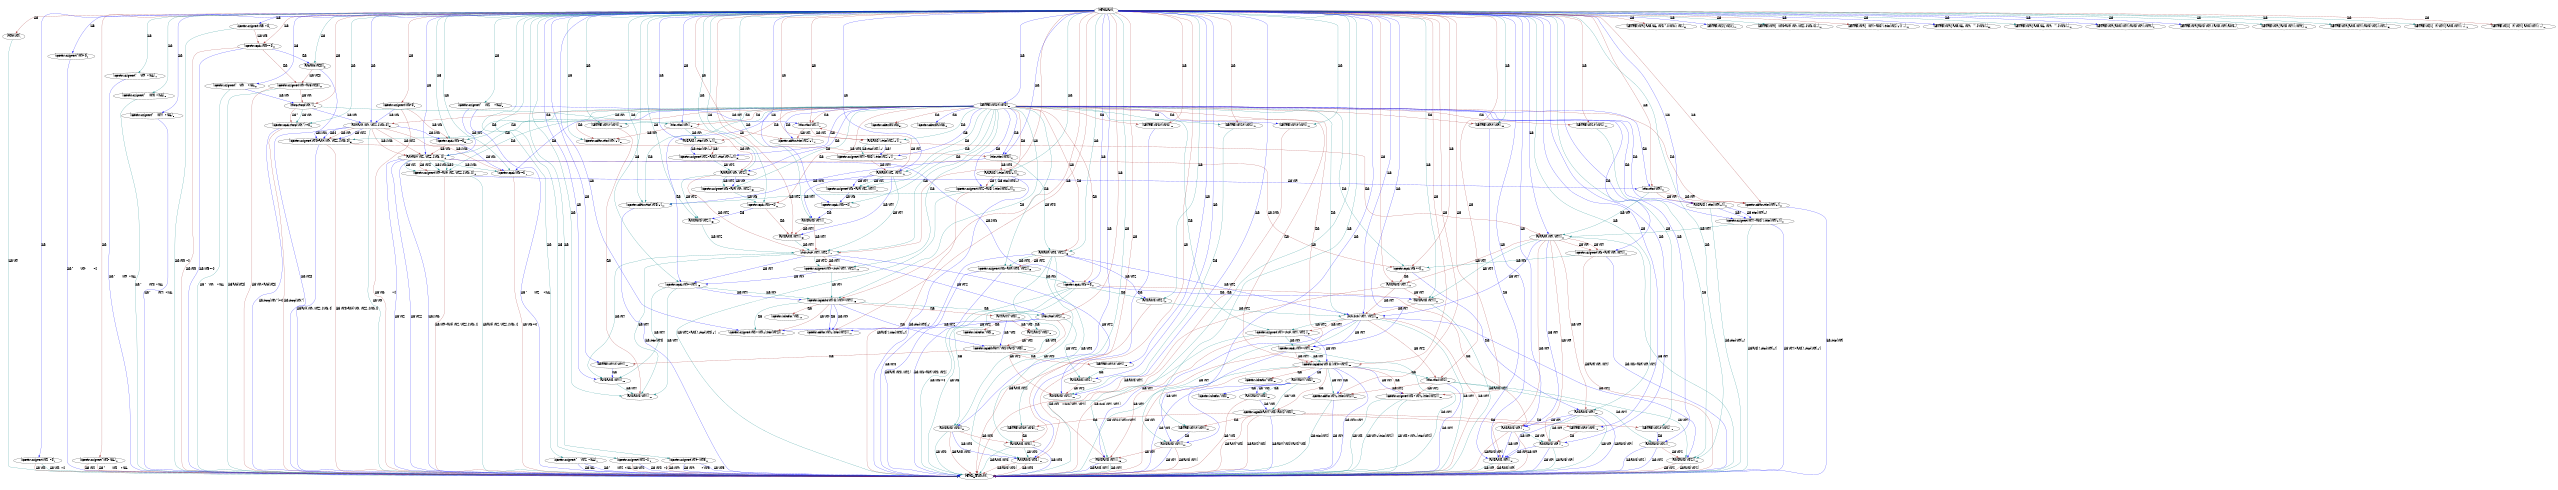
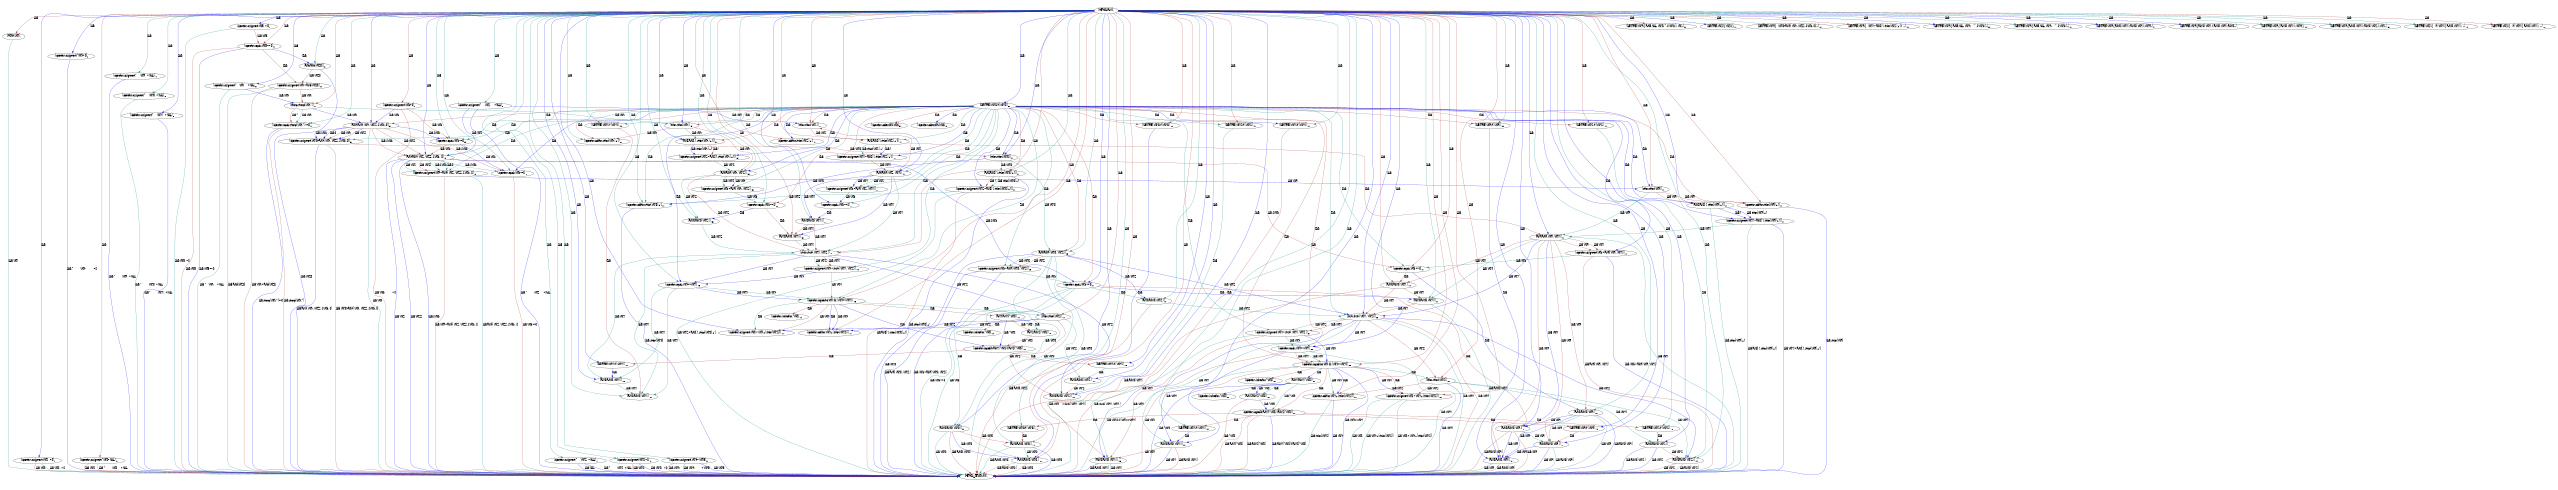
(801, 132) -> none
